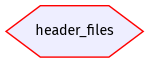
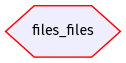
(75, 31) -> (63, 31)
